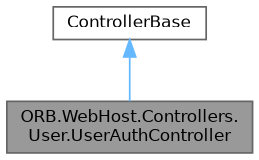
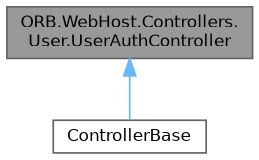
(130, 79) -> (130, 98)
